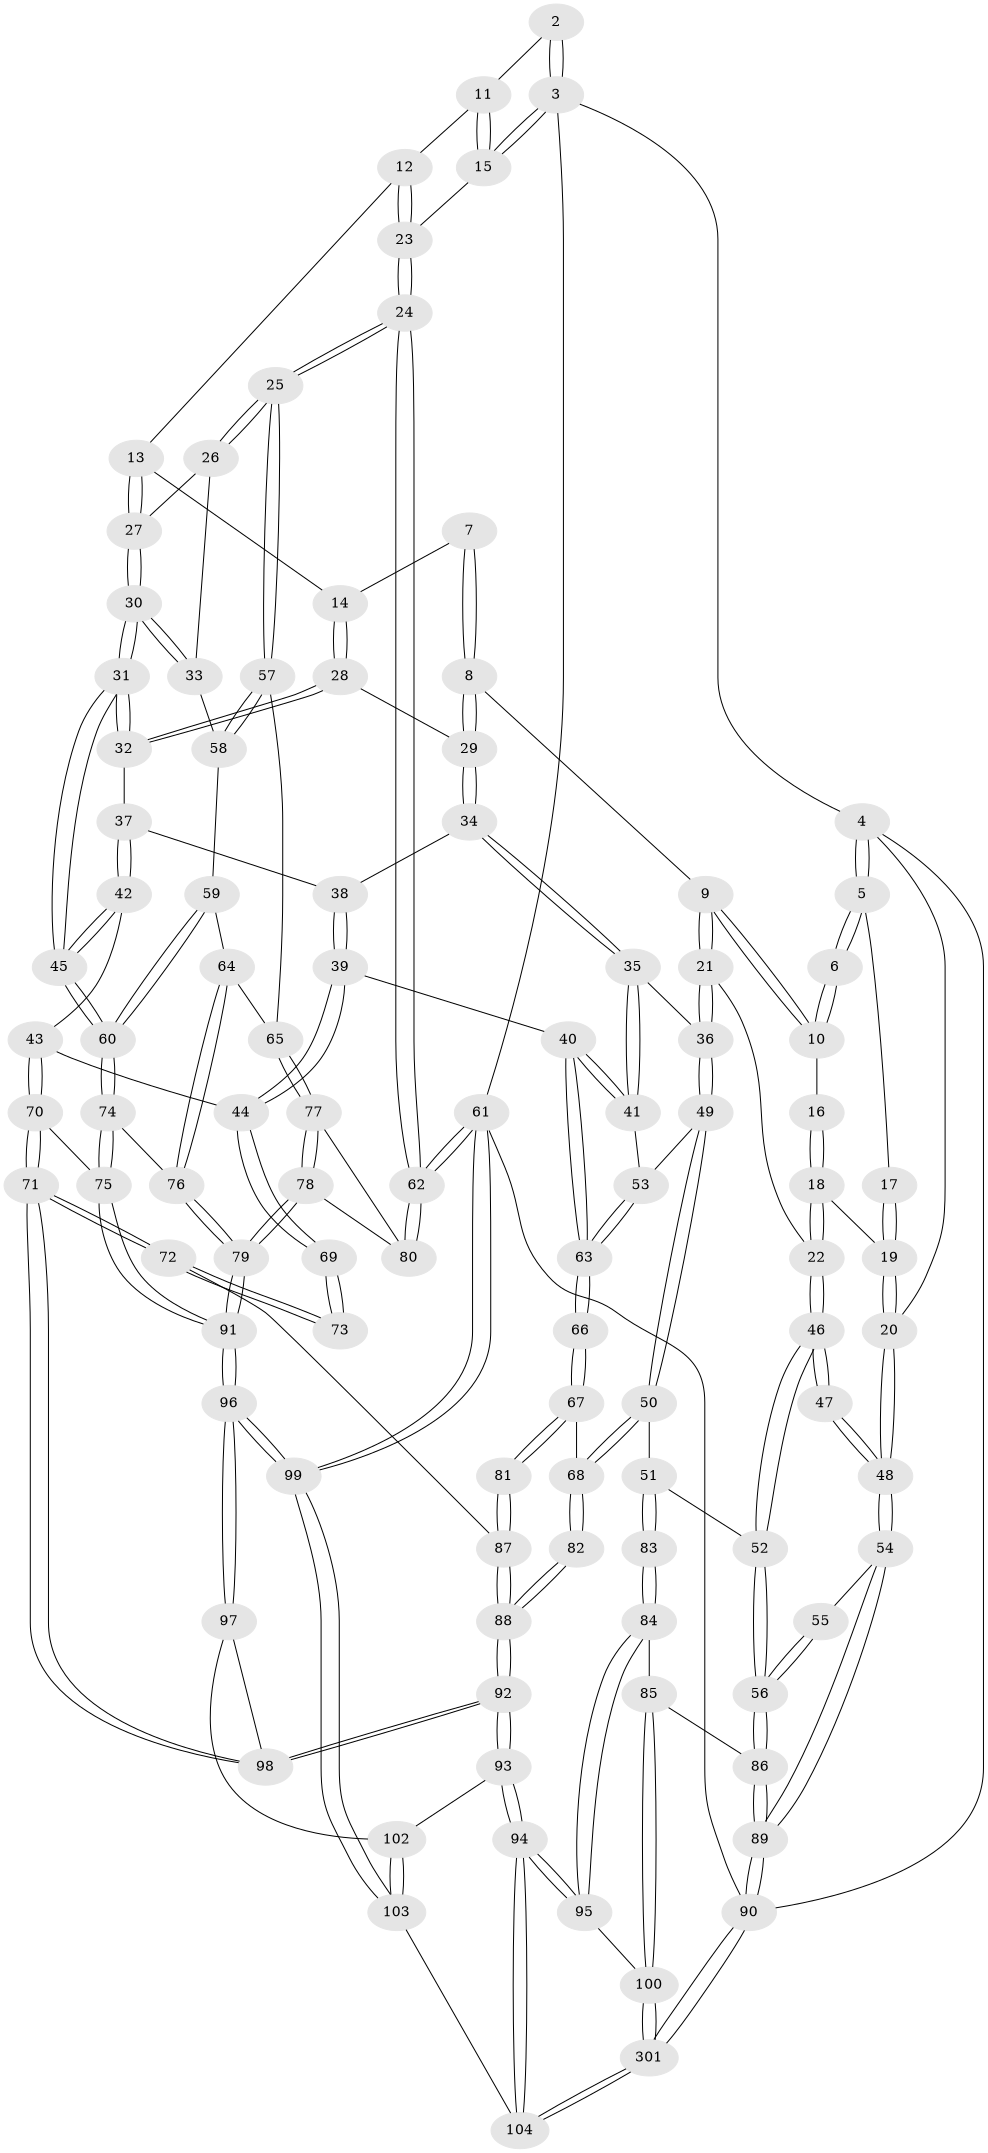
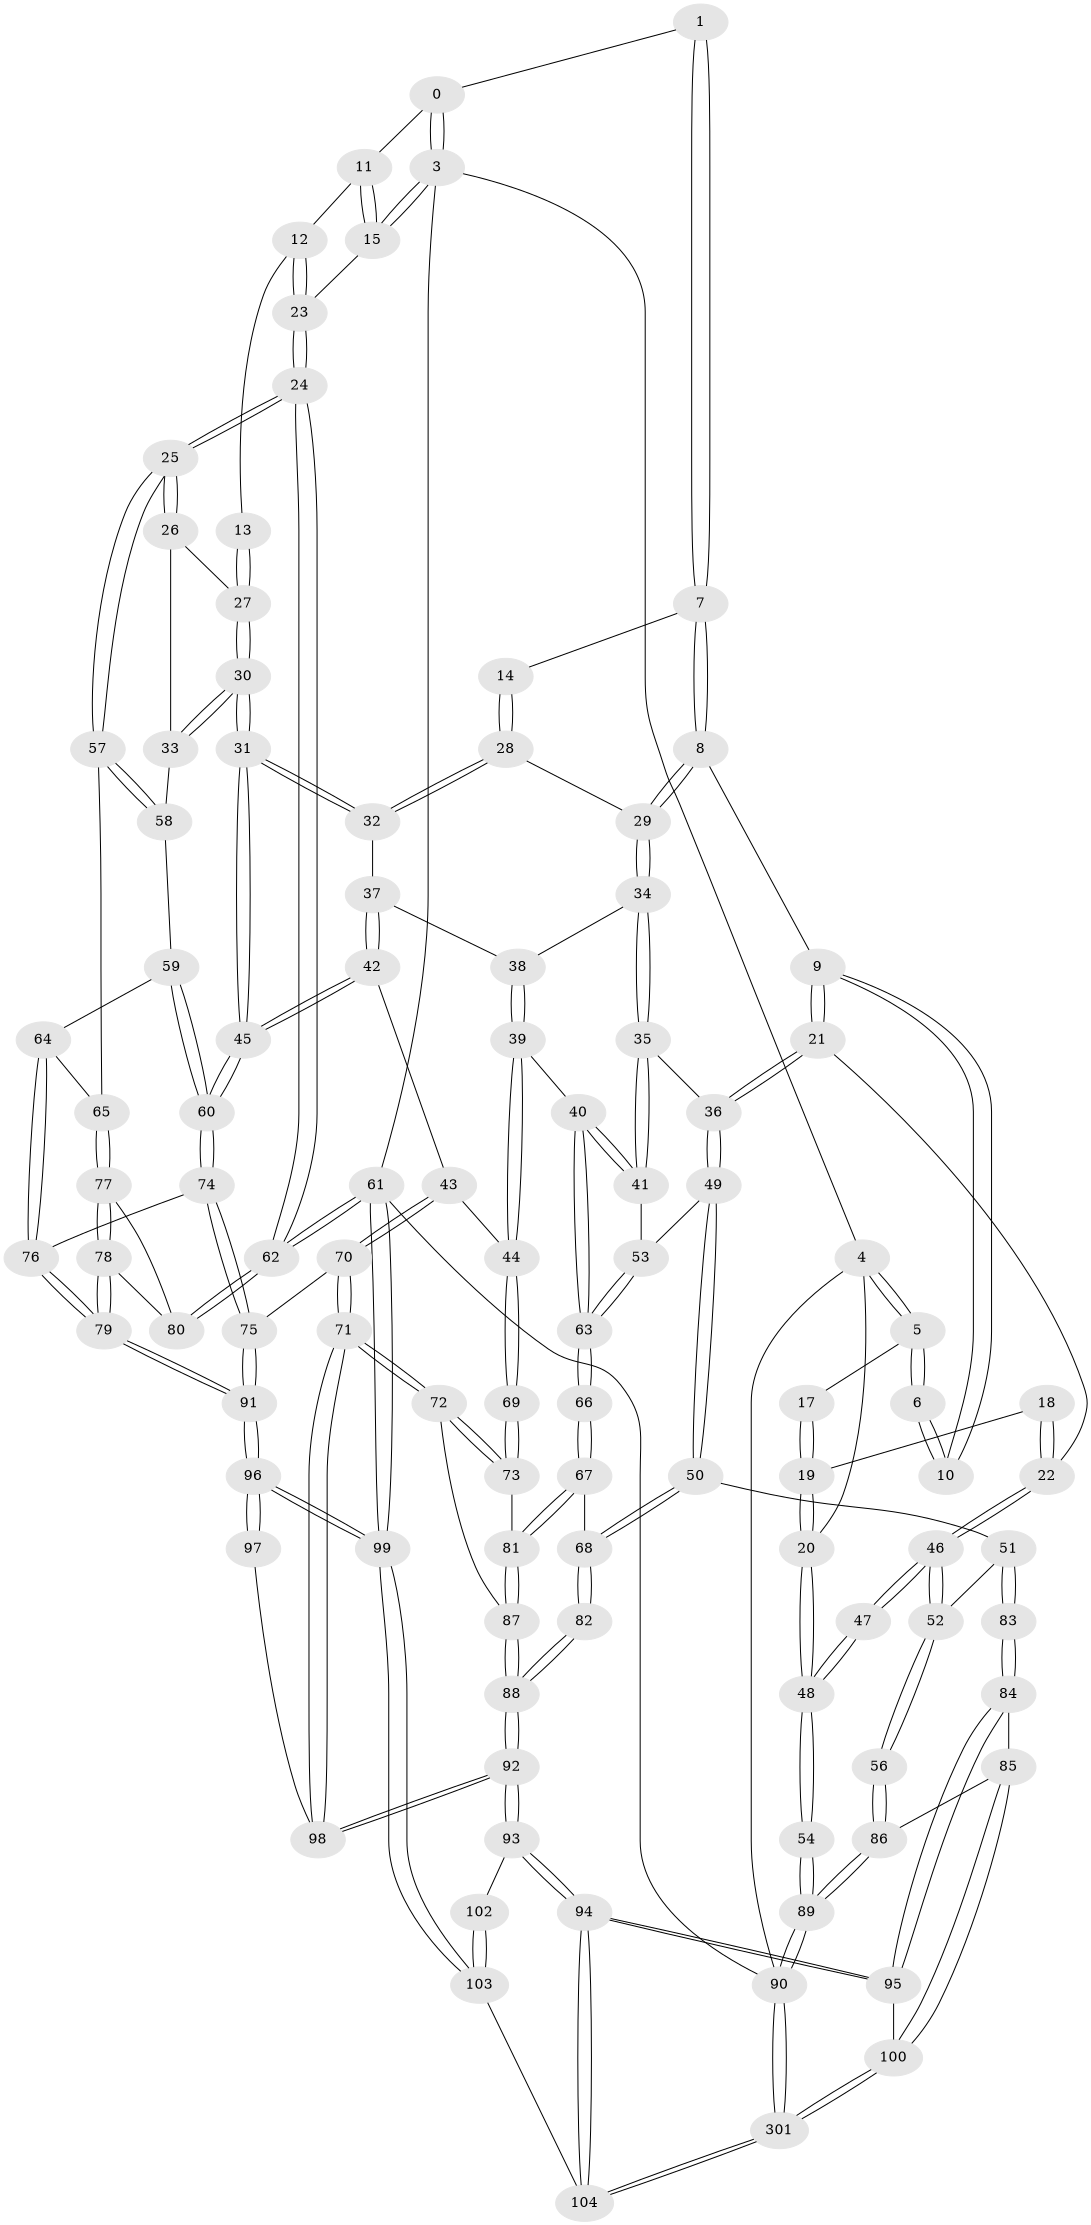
(556, 22) -> (437, 95)
none -> (701, 22)
(238, 531) -> none
(817, 1113) -> none
none -> (512, 1513)
(821, 1622) -> none
(230, 1786) -> none
